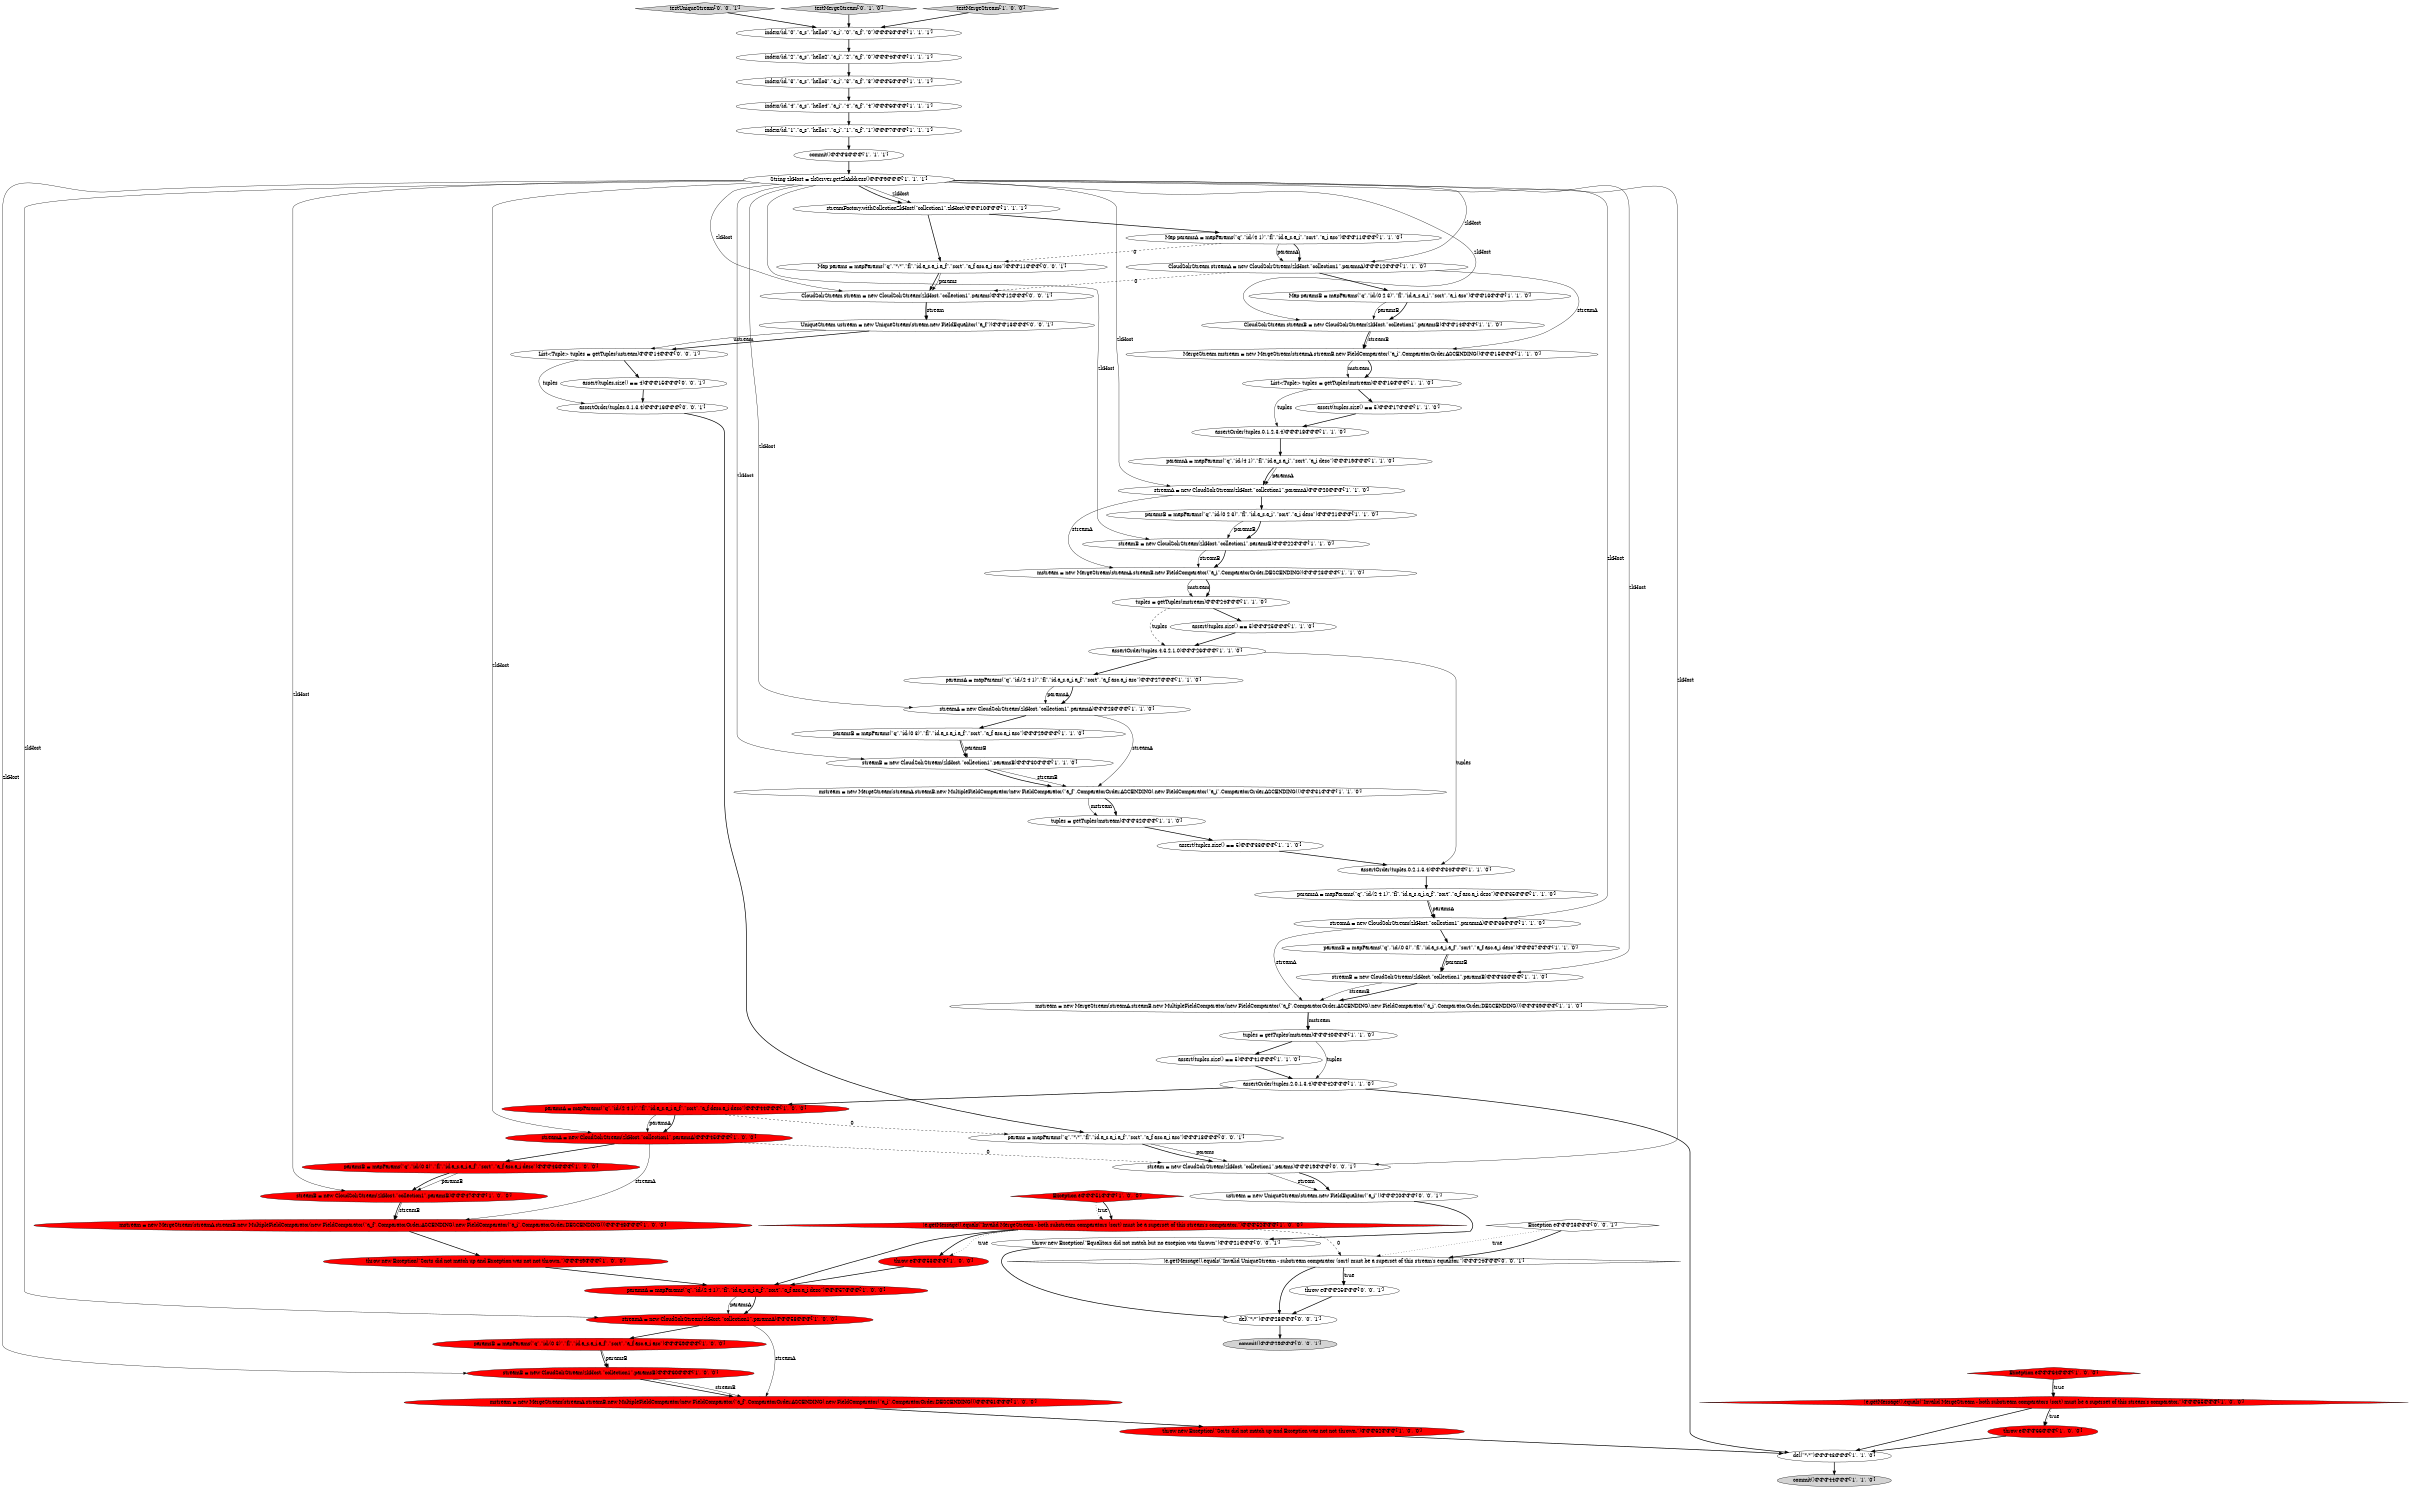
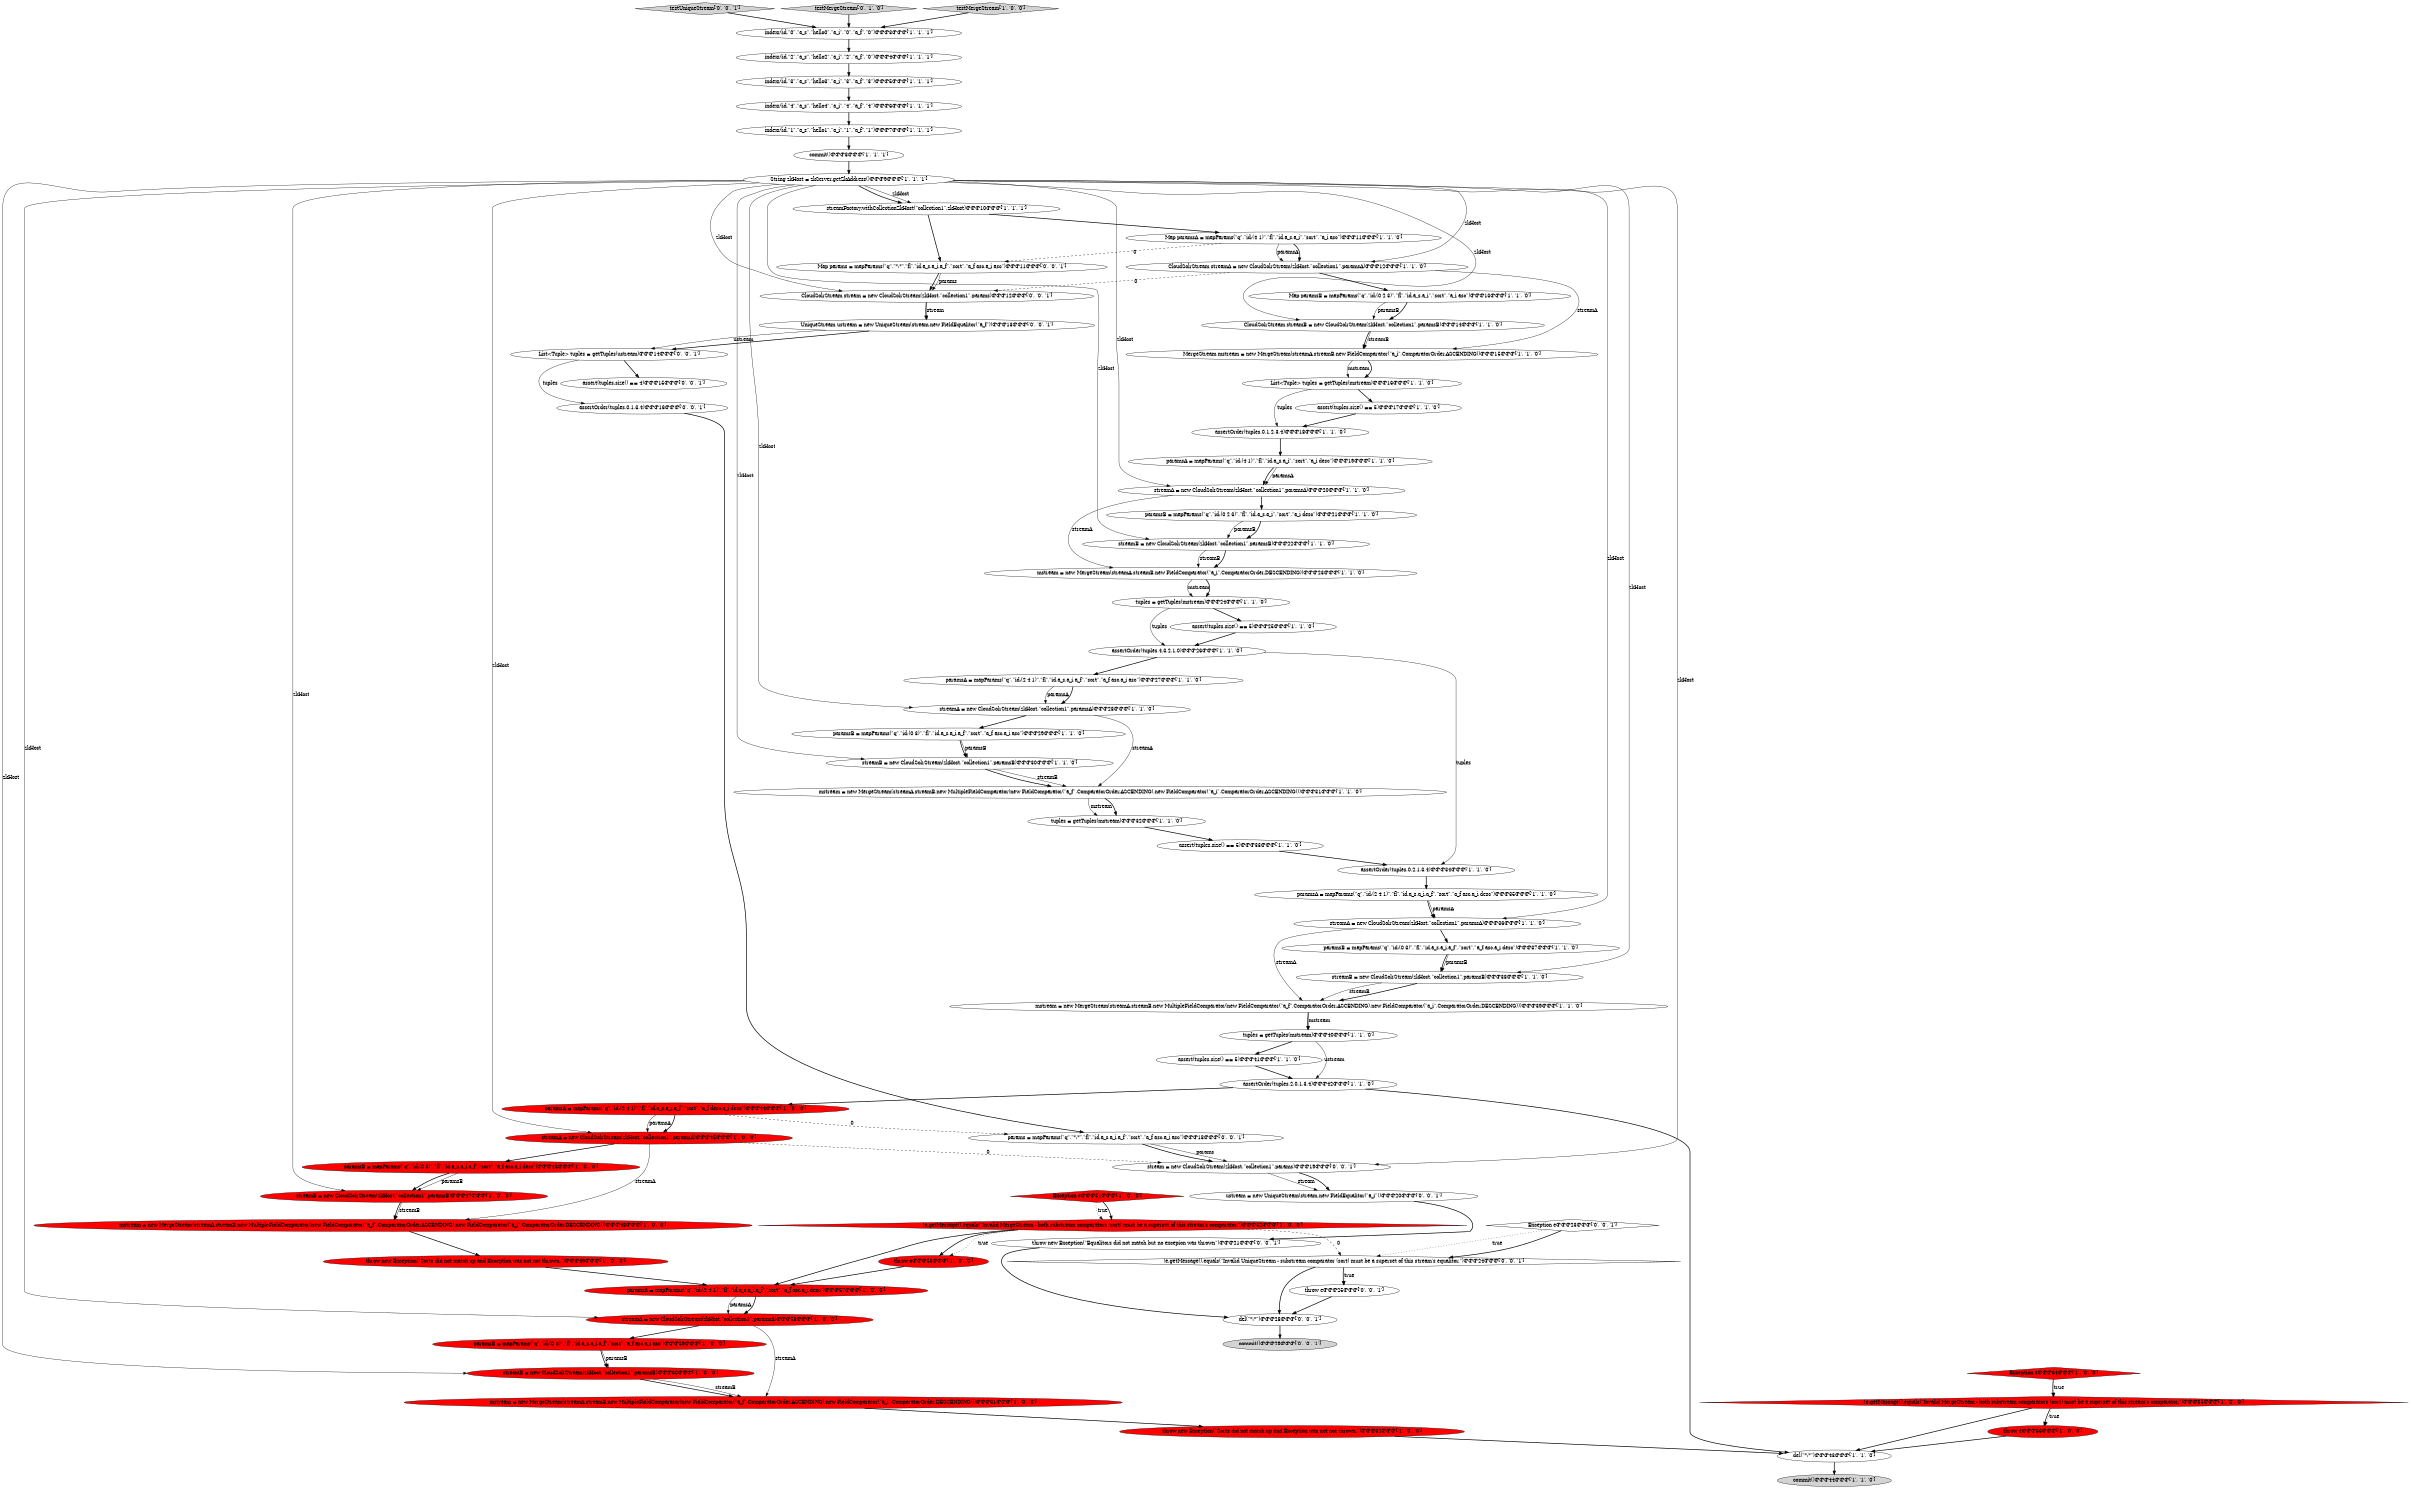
(643, 394) -> none
(1151, 623) -> (1151, 623)
(1334, 1060) -> (1334, 1060)
